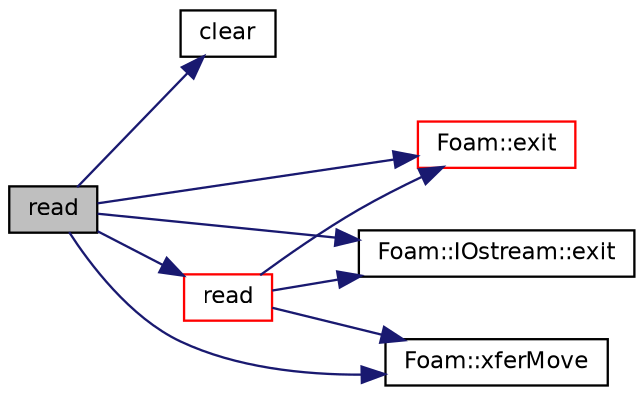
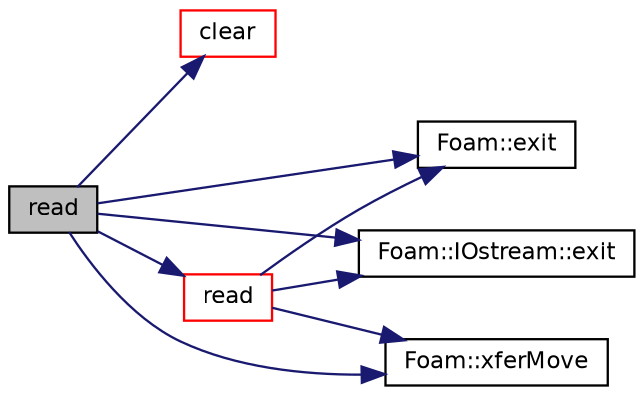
(228, 34) -> (228, 34)
(497, 145) -> (497, 145)
